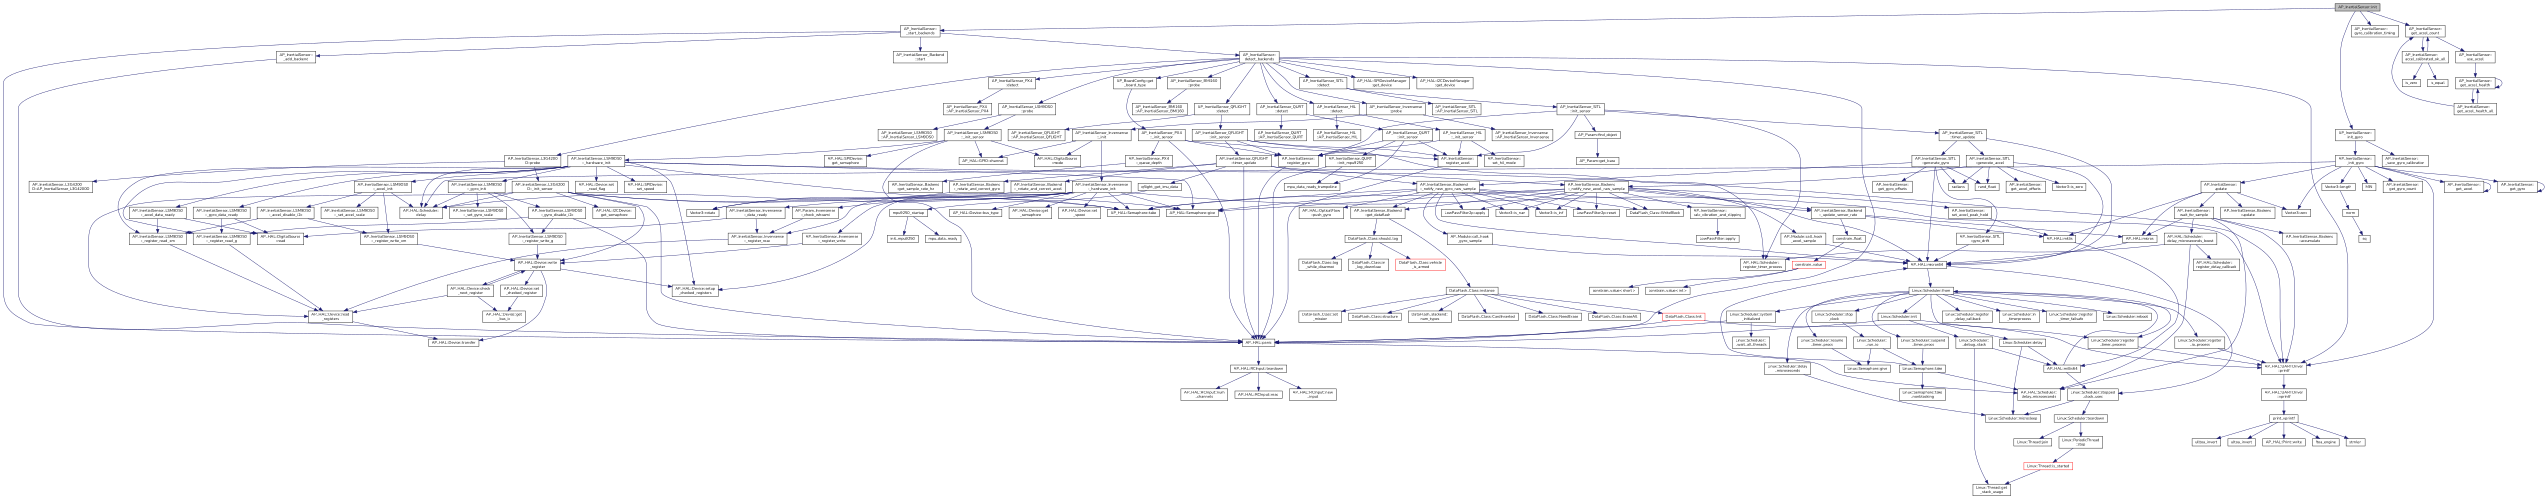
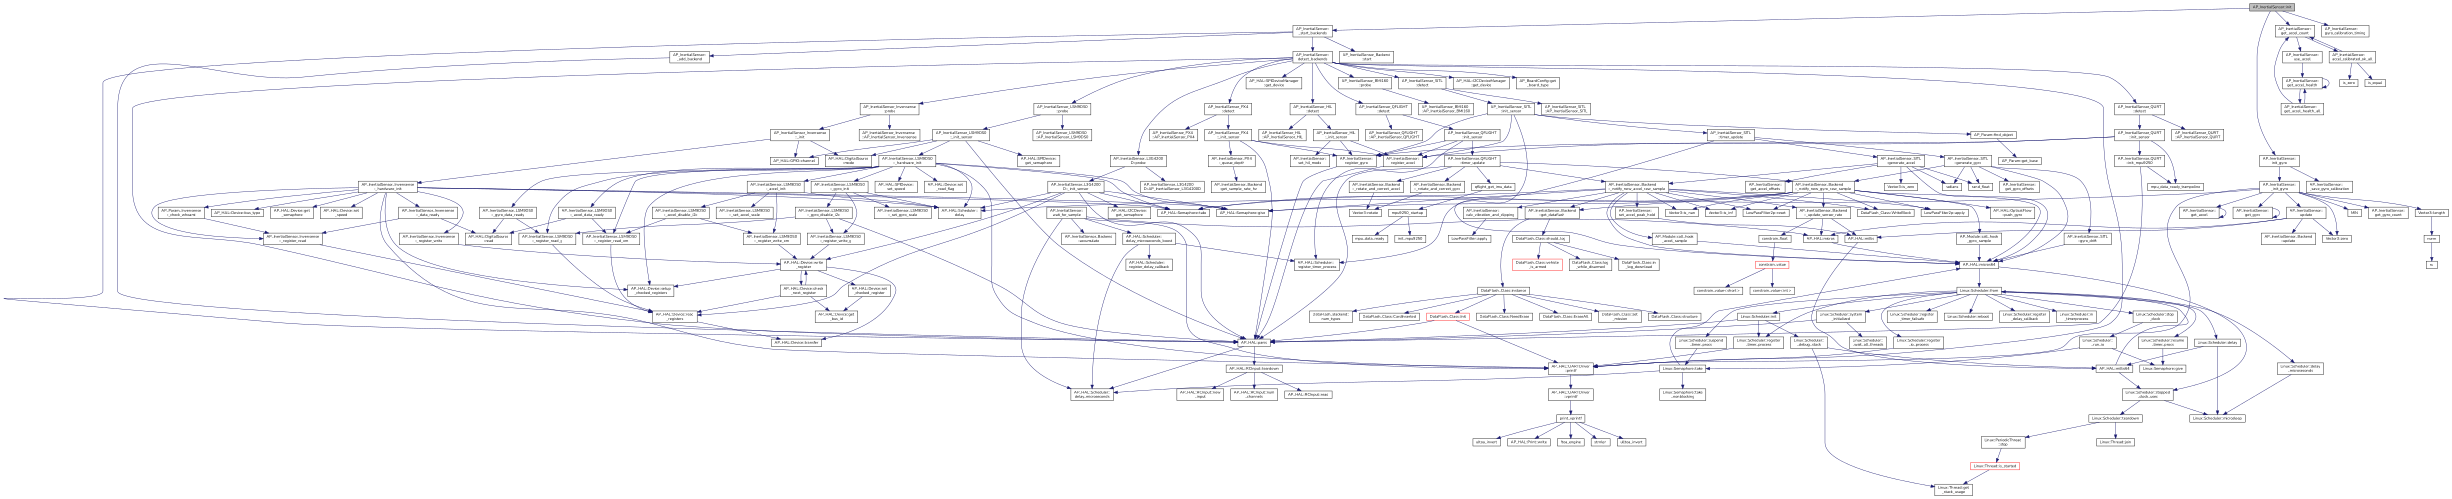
(1127, 111) -> (1228, 120)
(2209, 199) -> none
